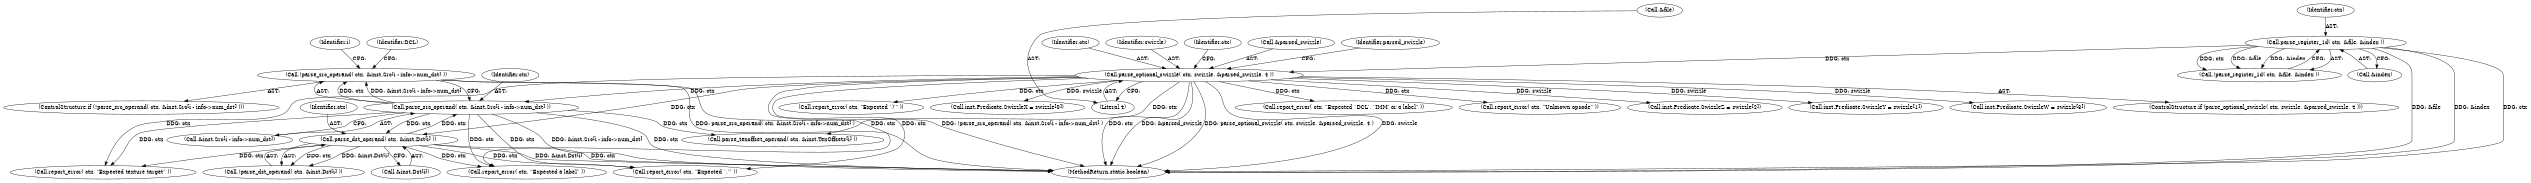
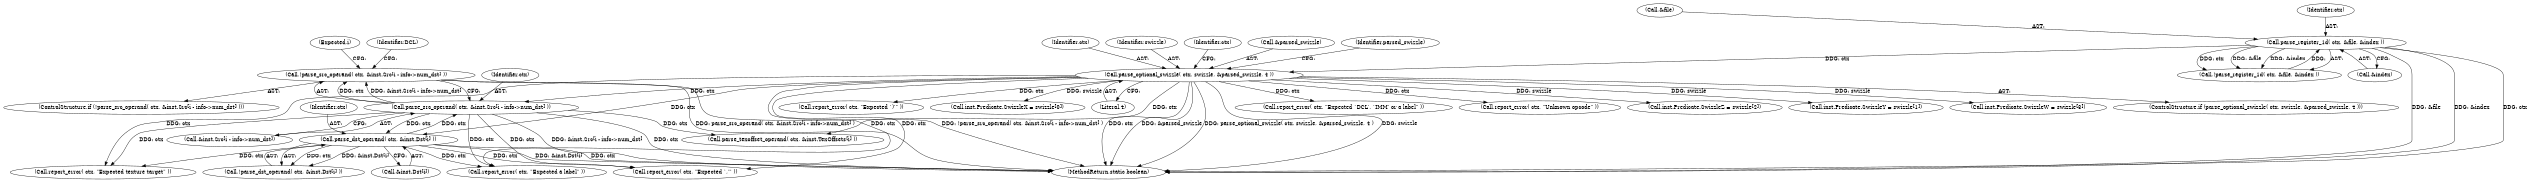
(1279, 16) -> (1968, 25)
(335, 43) -> (335, 43)
(2320, 59) -> (2320, 59)
